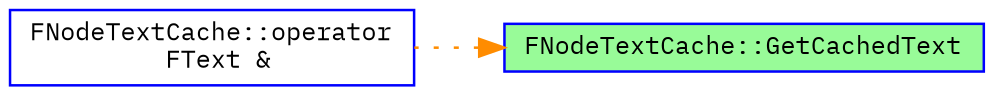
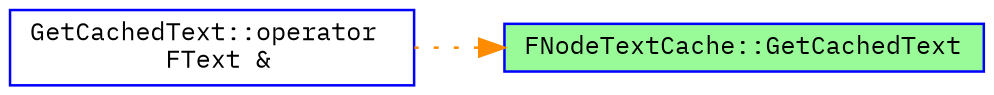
(212, 48) -> (212, 48)
